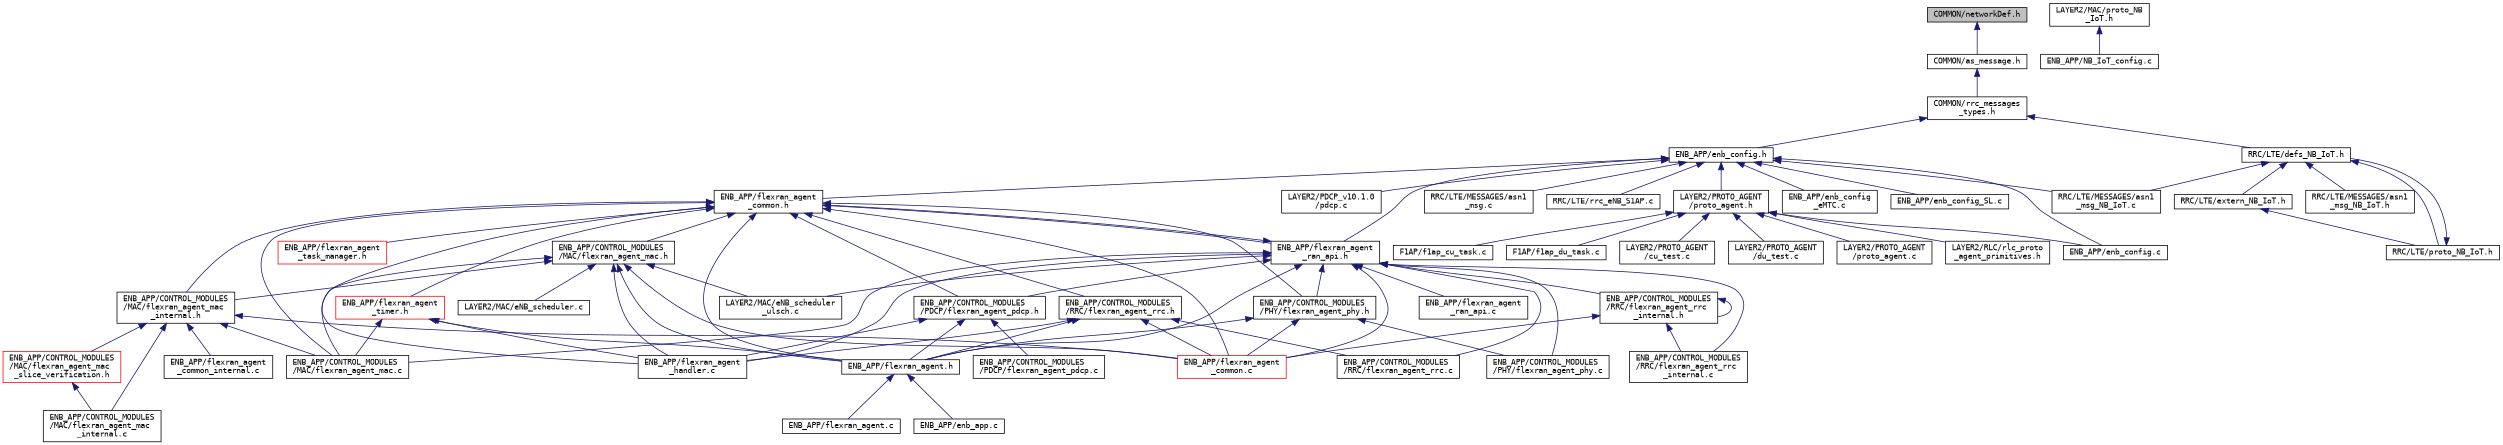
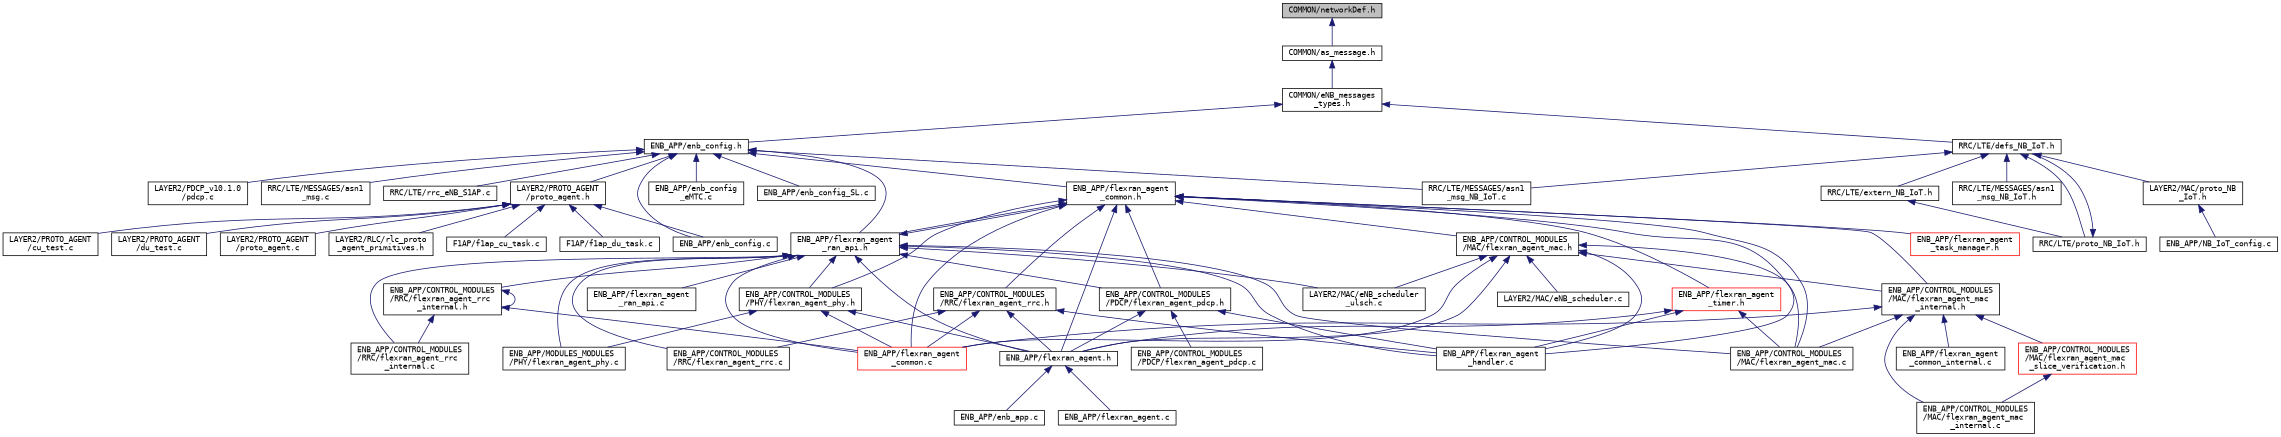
(1977, 108) -> (1332, 100)
none -> (2095, 169)
(1548, 367) -> (564, 359)
